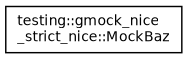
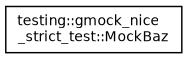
(94, 30) -> (94, 30)
